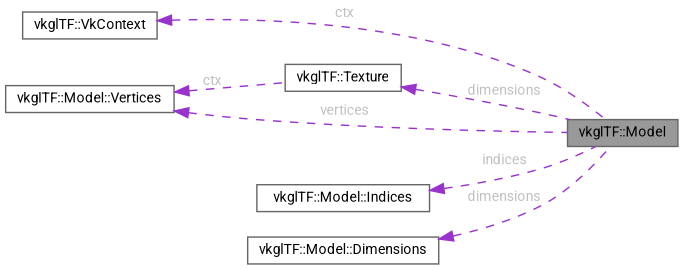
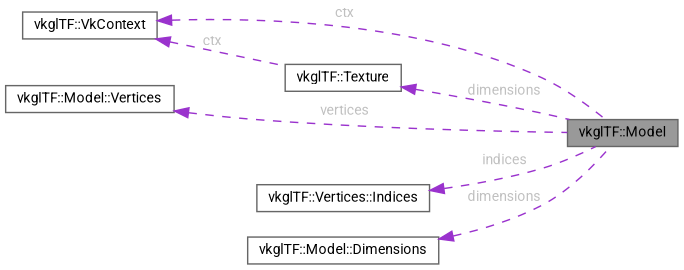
(237, 87) -> (227, 54)
(343, 198) -> (343, 198)
